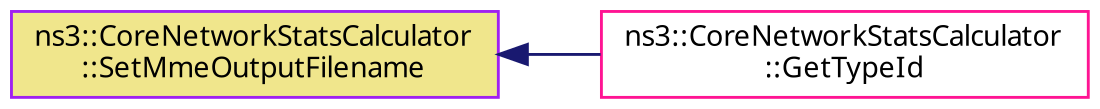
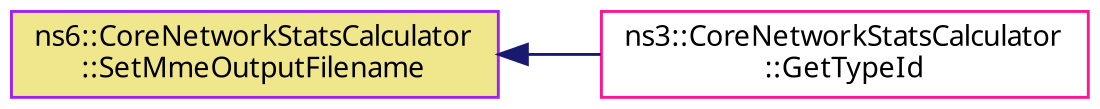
(255, 54) -> (255, 54)
